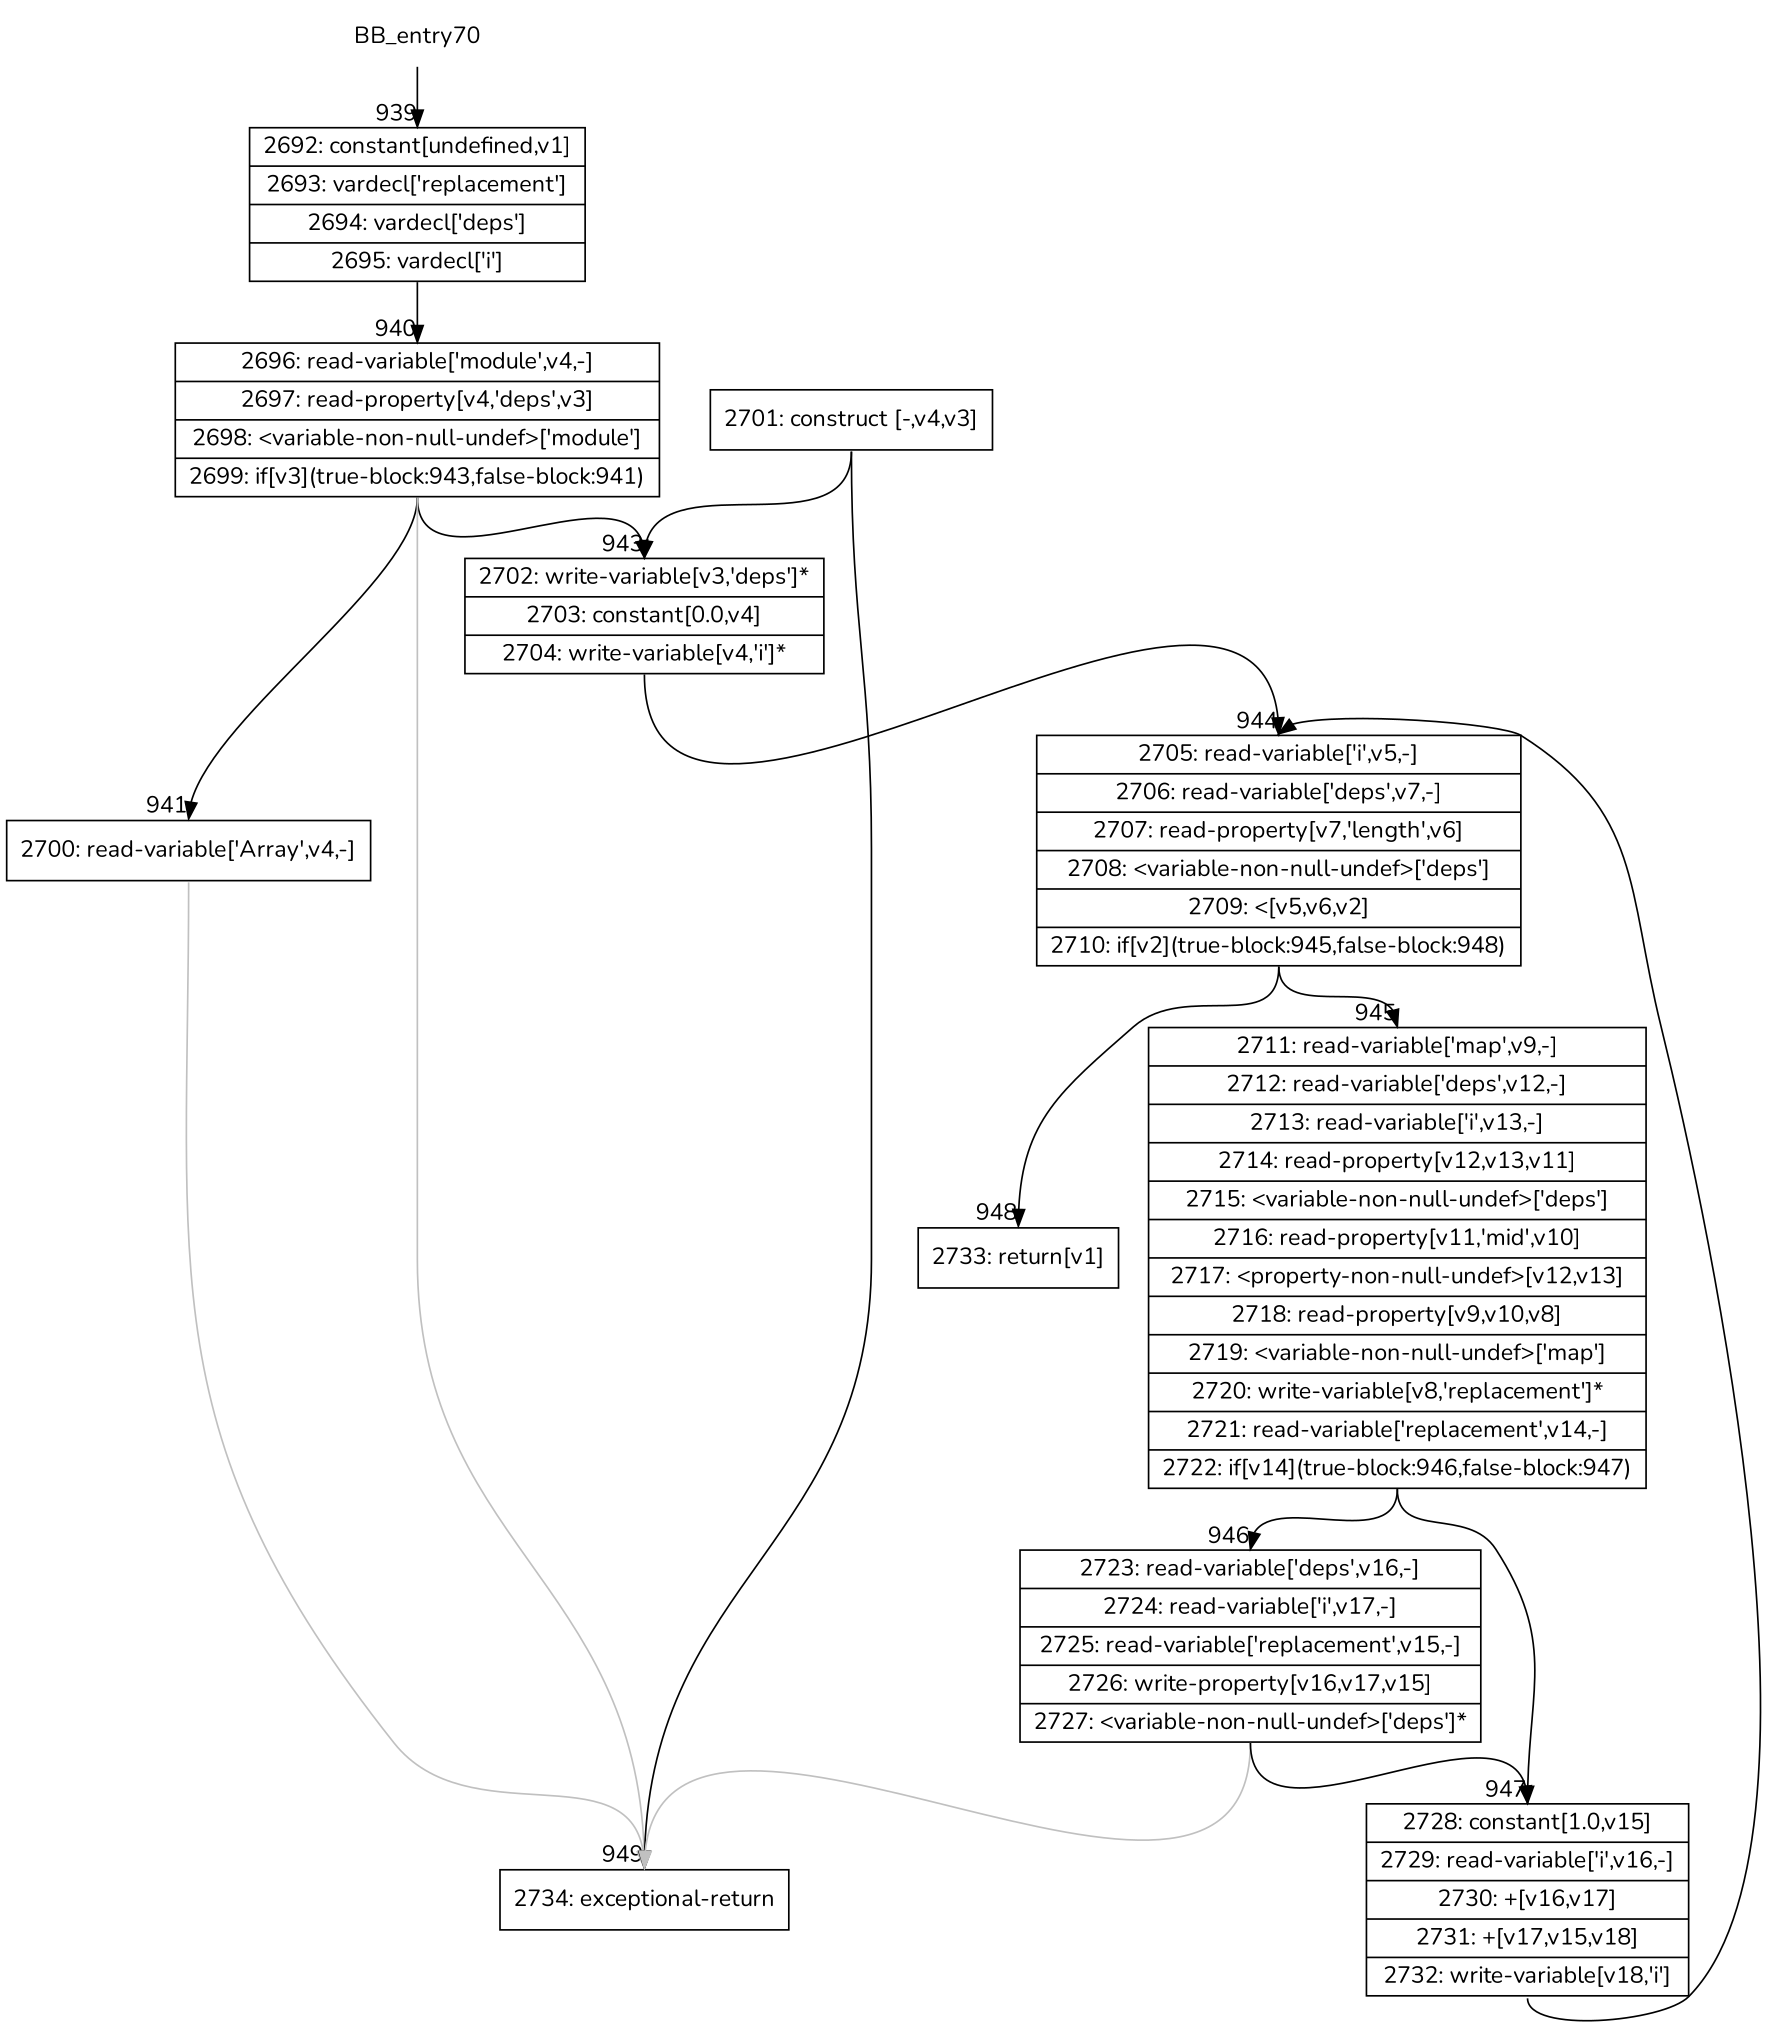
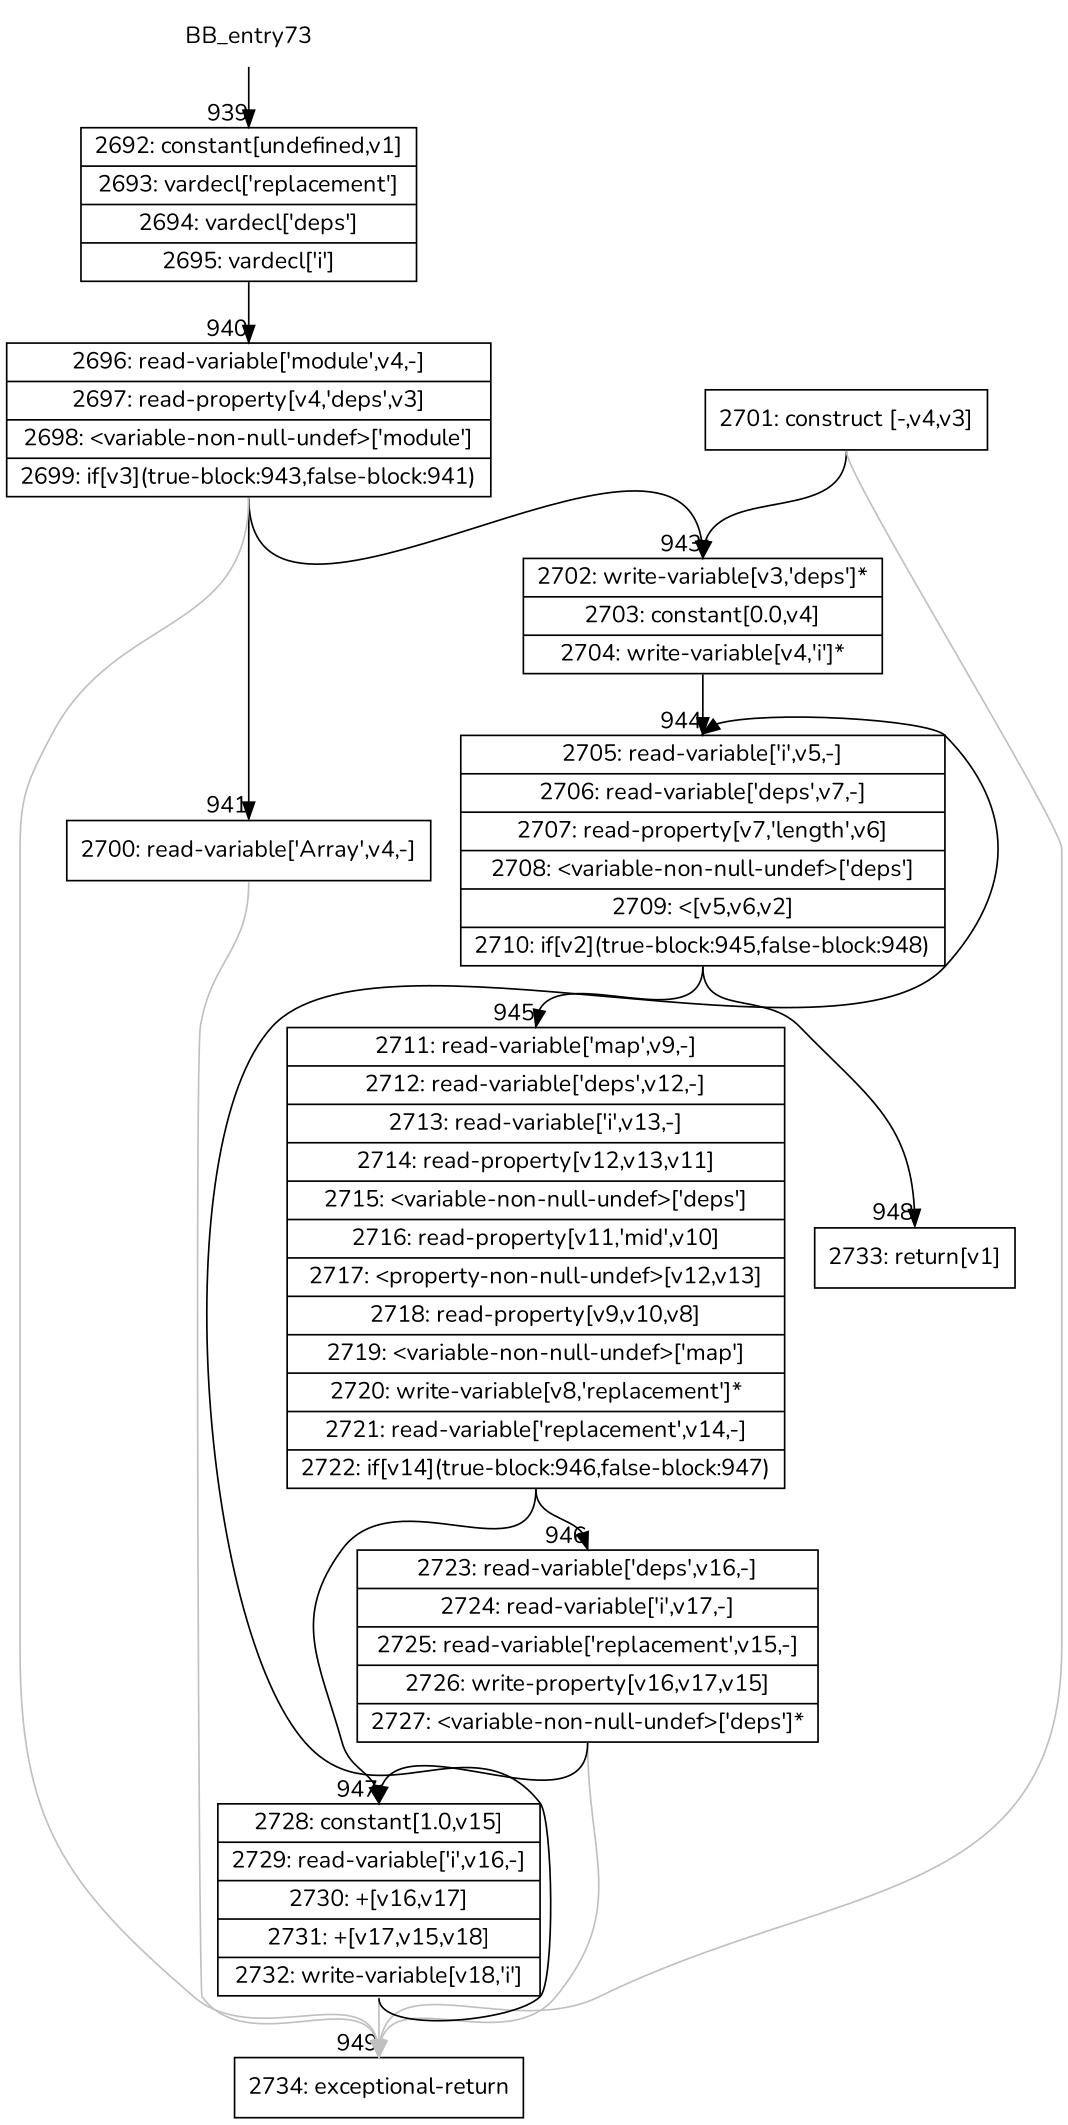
(417, 37) -> (249, 37)
(871, 1178) -> (1062, 1455)
none -> (379, 2018)
